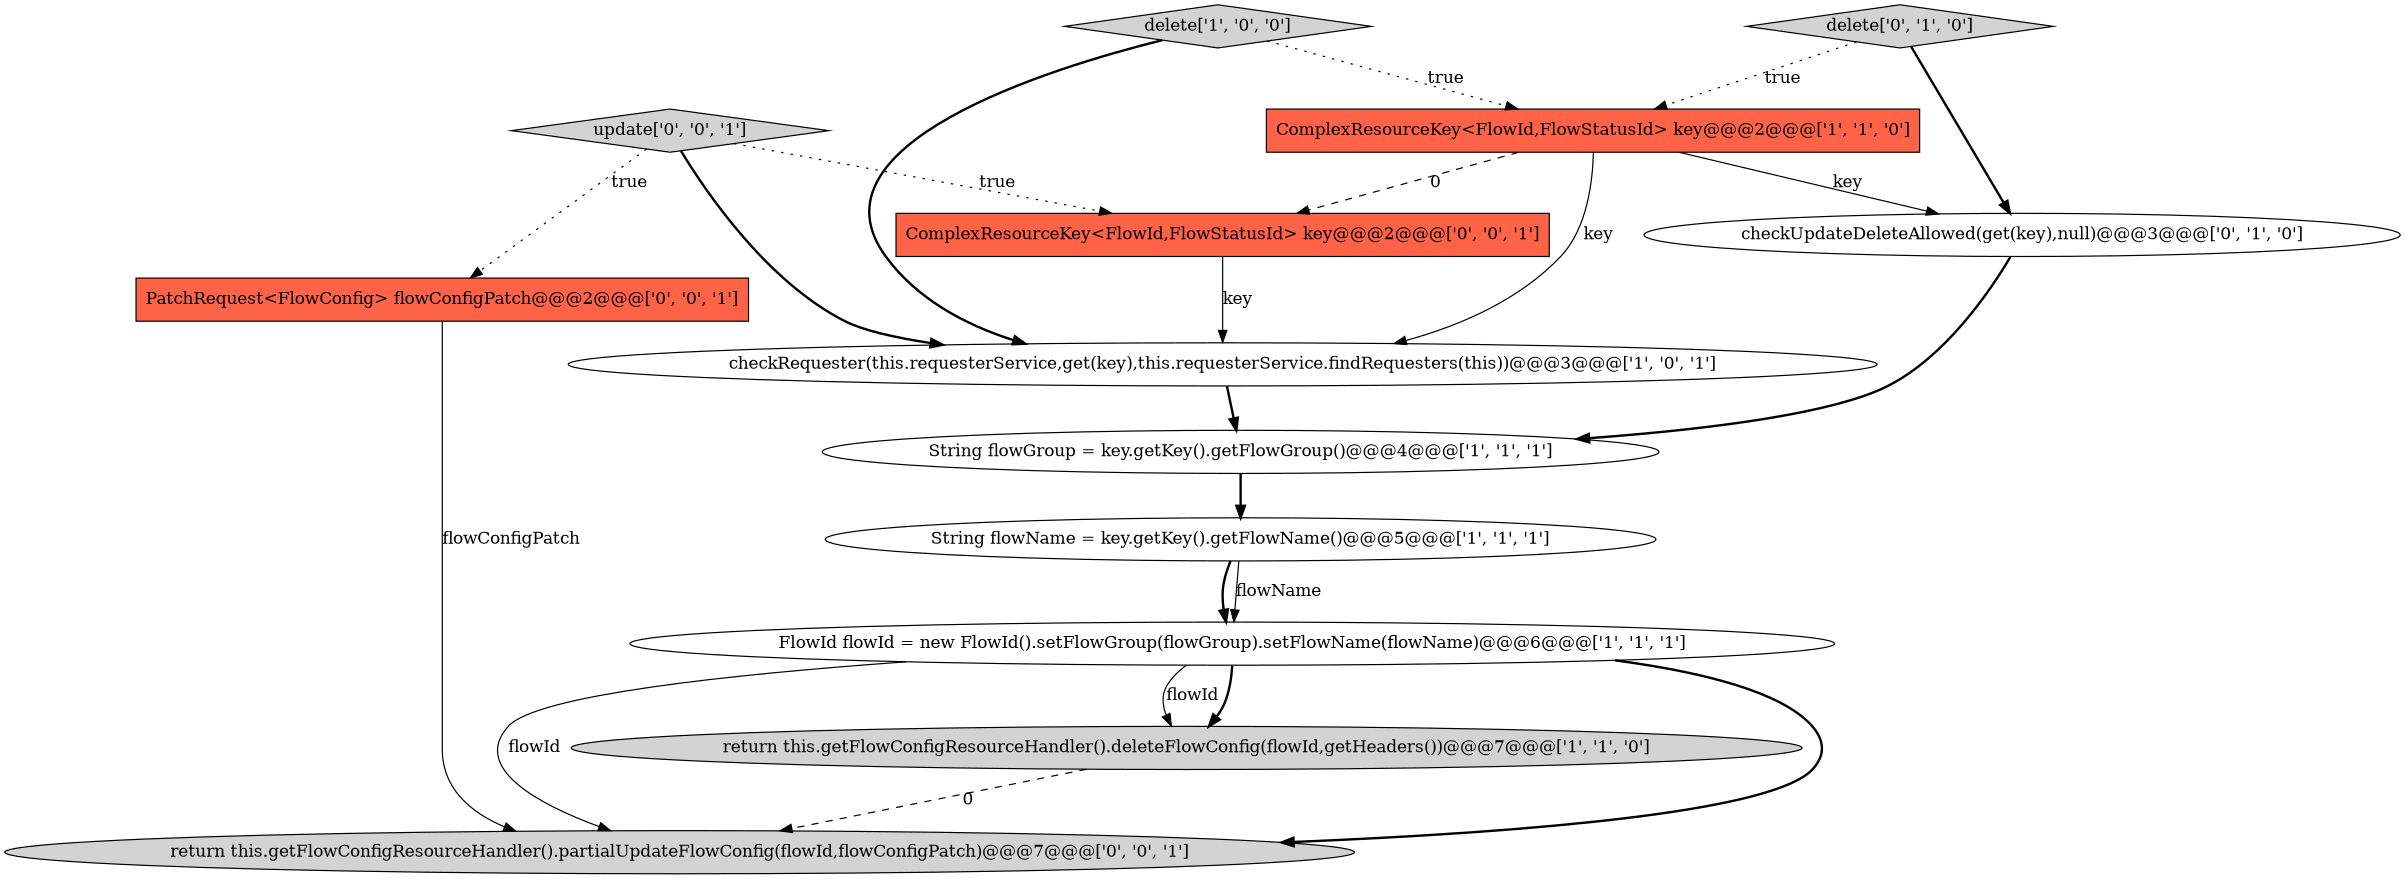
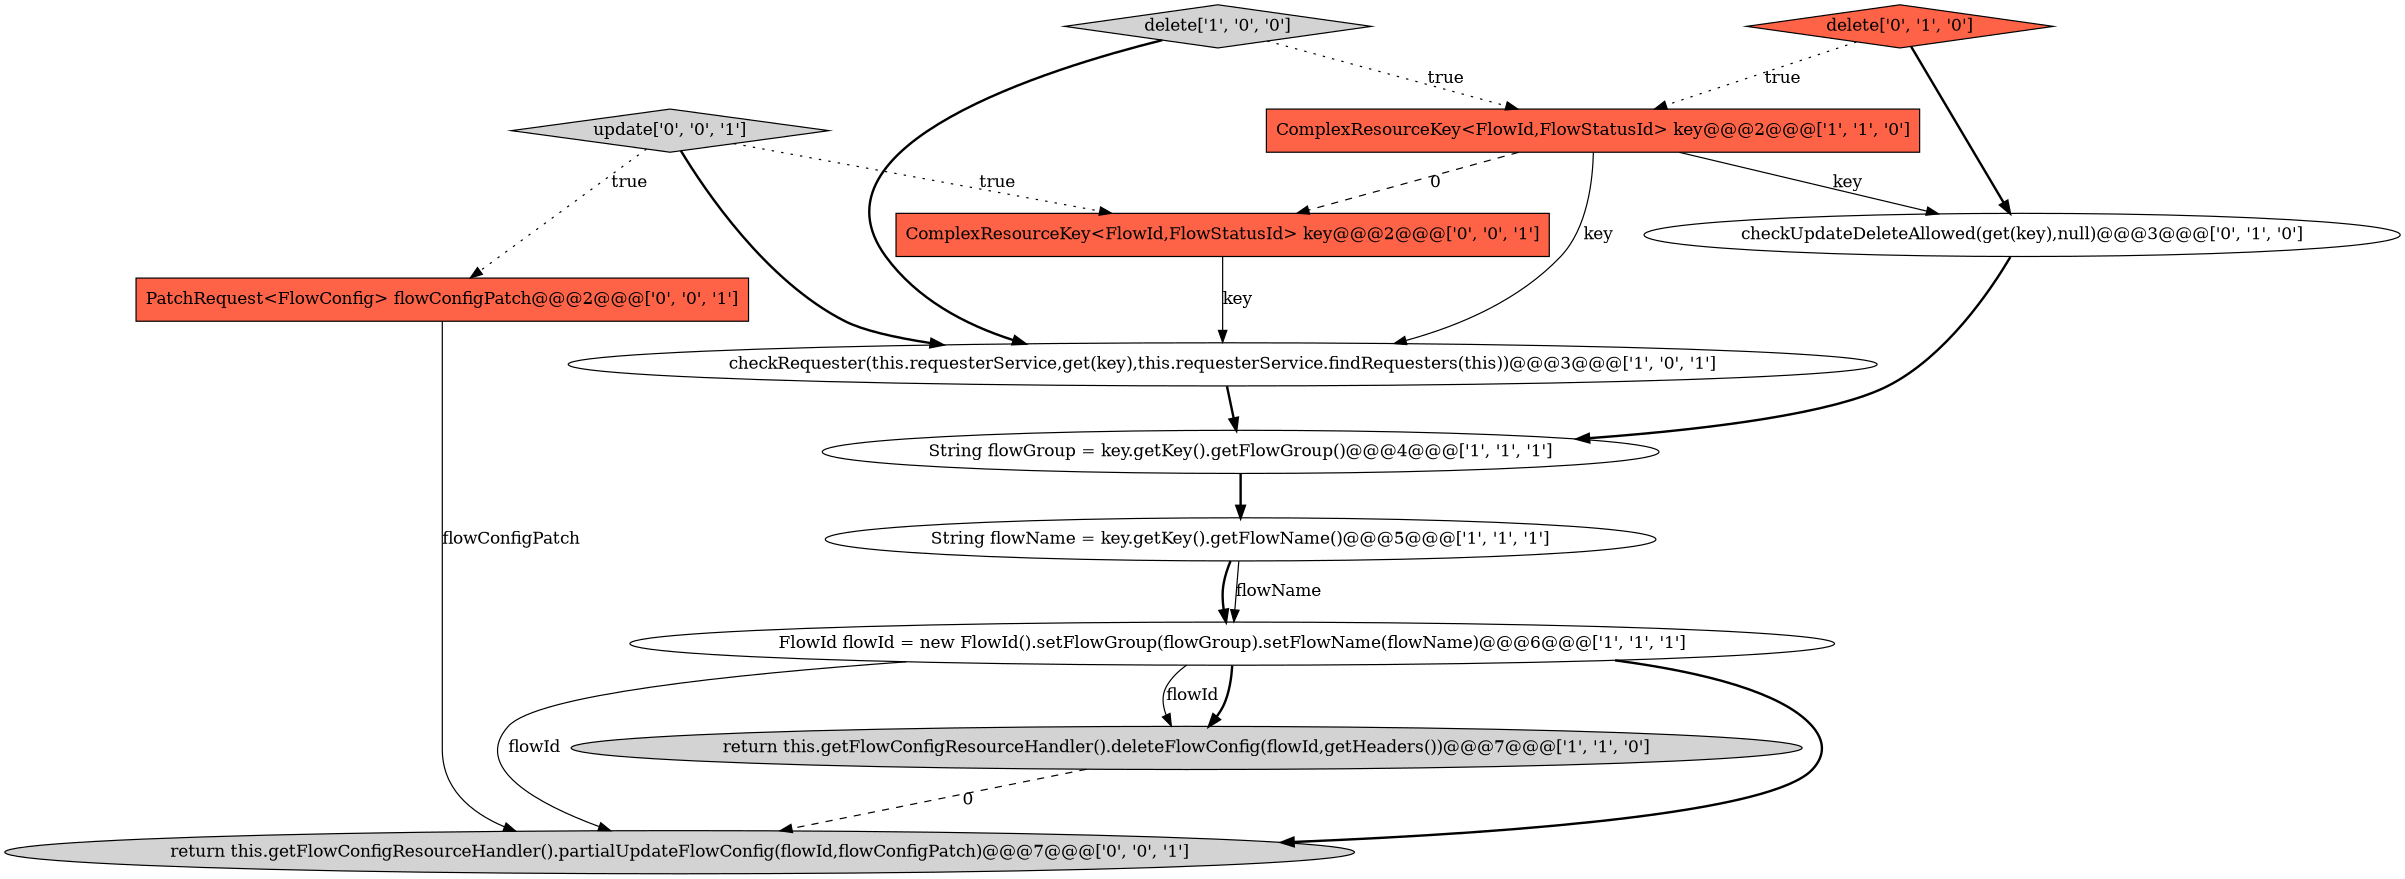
(1900, 26) -> (1900, 26)
